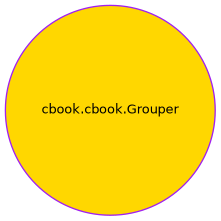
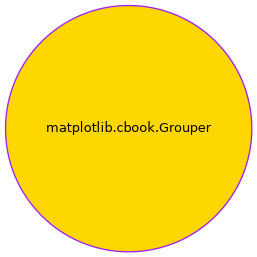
(110, 110) -> (129, 129)
